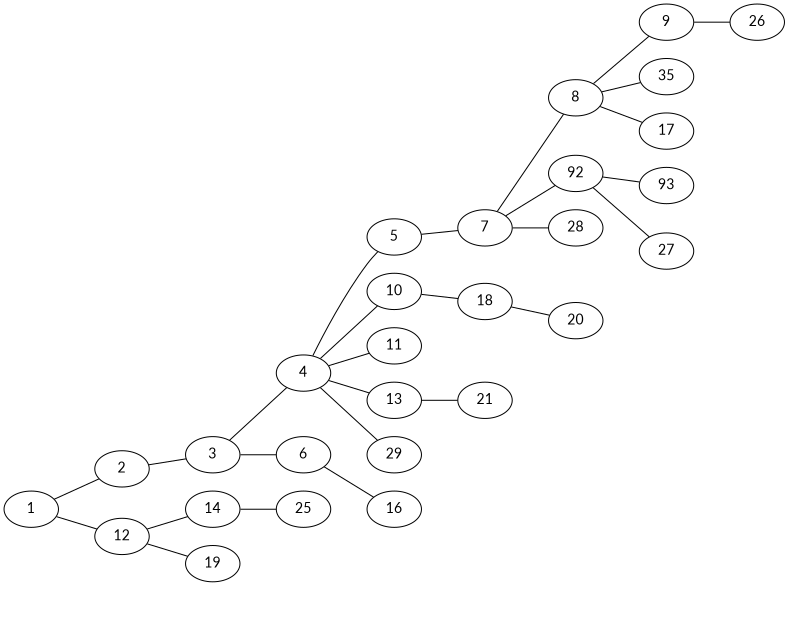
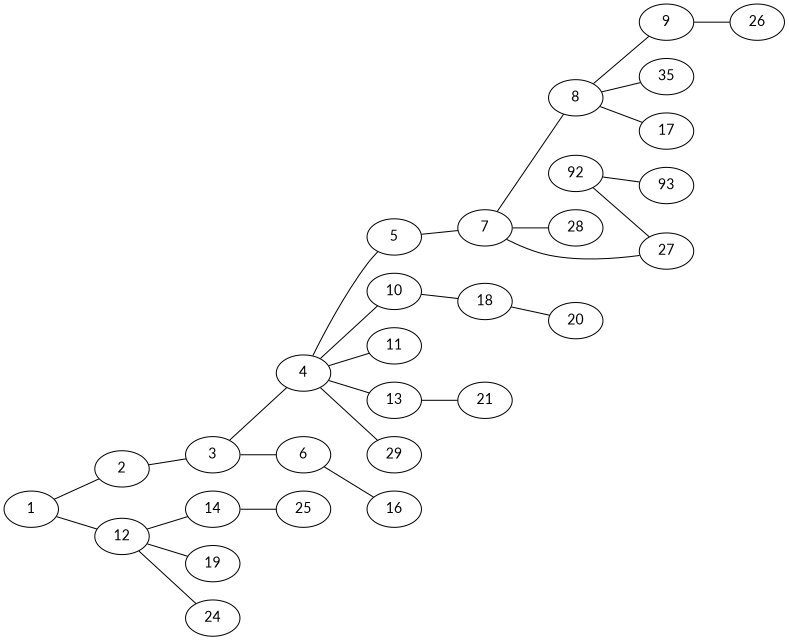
(530, 201) -> (572, 258)
none -> (213, 618)
